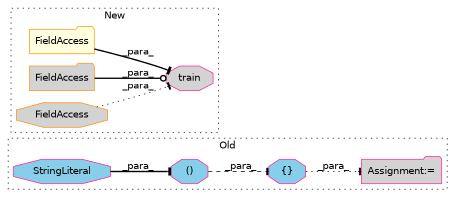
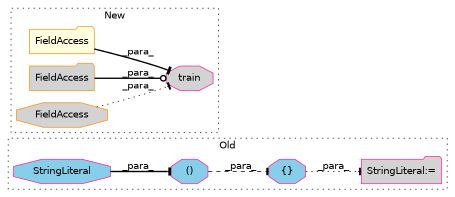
(402, 172) -> (402, 172)
